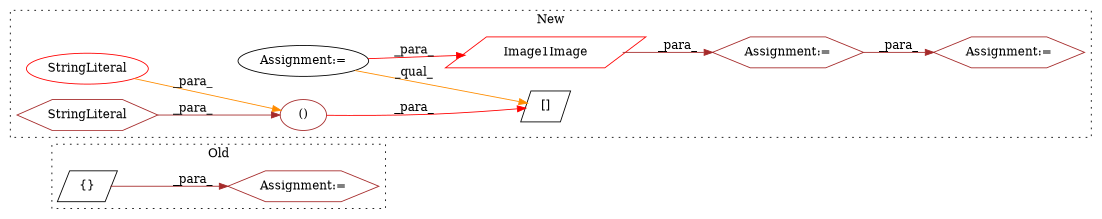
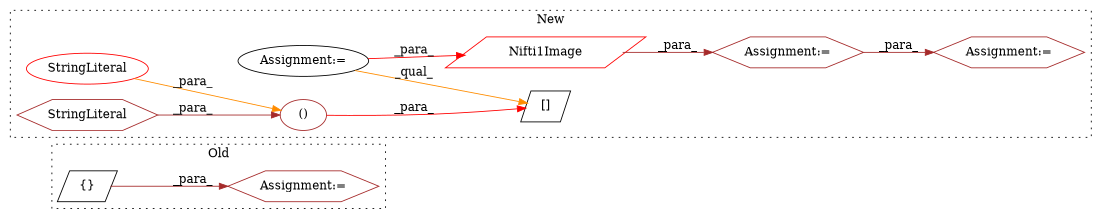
(546, 52) -> (546, 52)
